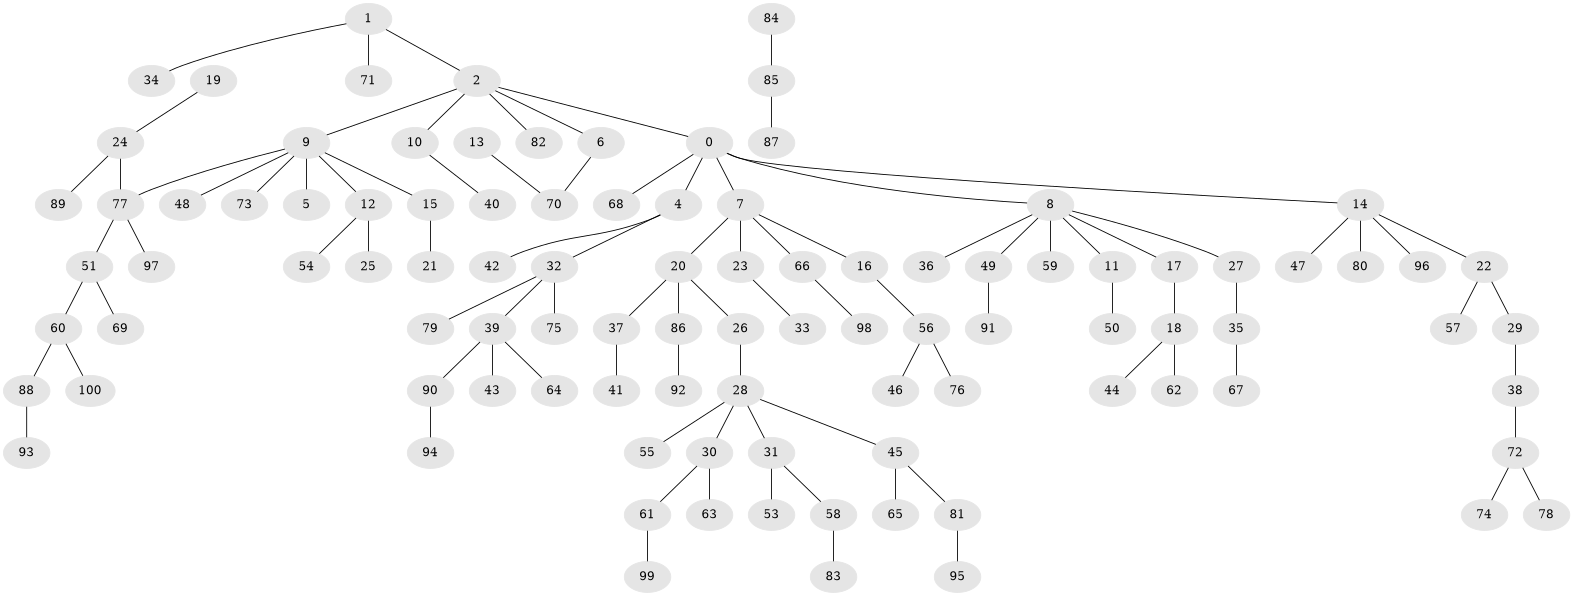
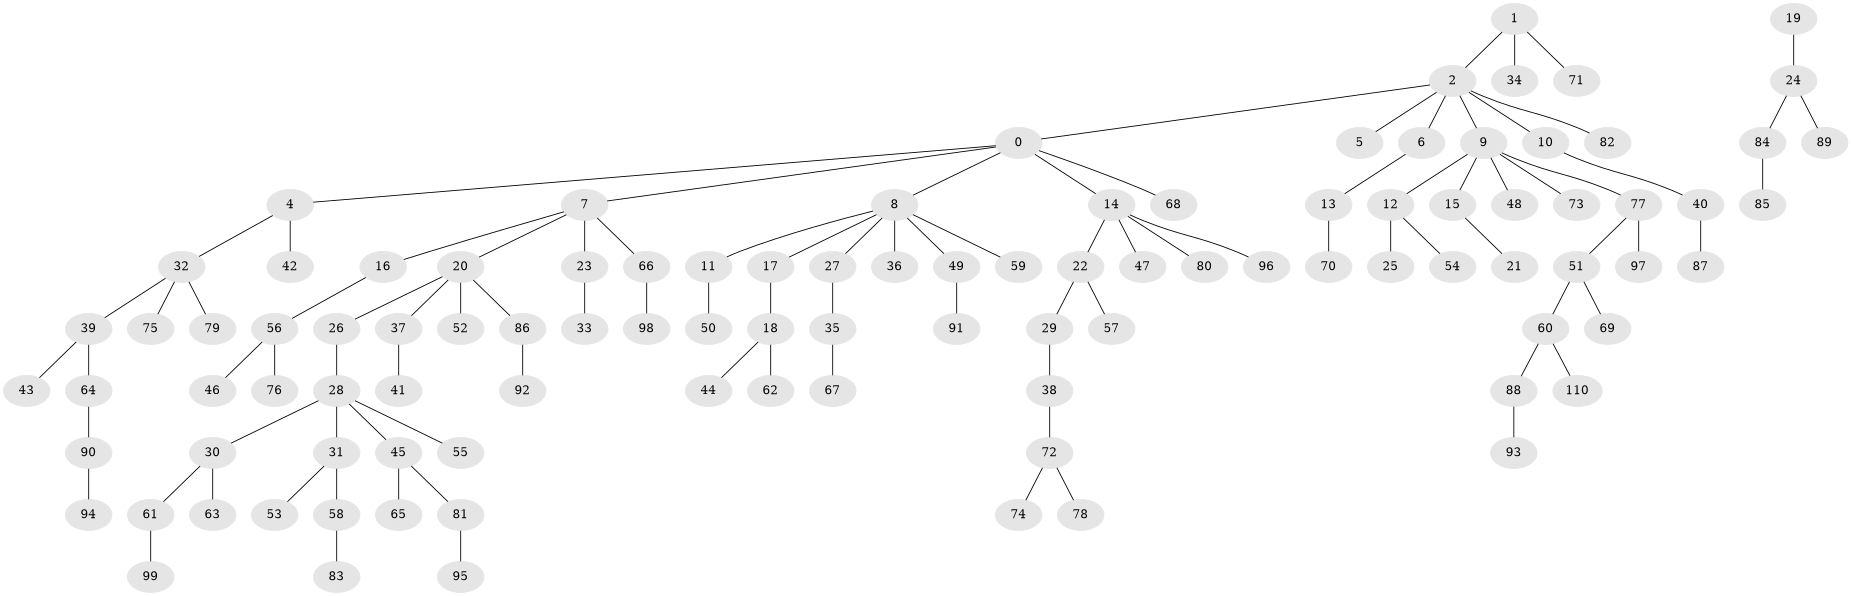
(772, 112) -> (1701, 236)
(121, 174) -> (1778, 112)
(307, 174) -> (1406, 112)
(578, 174) -> (1375, 174)
none -> (461, 329)
(462, 360) -> (89, 422)
(90, 391) -> (1578, 391)
